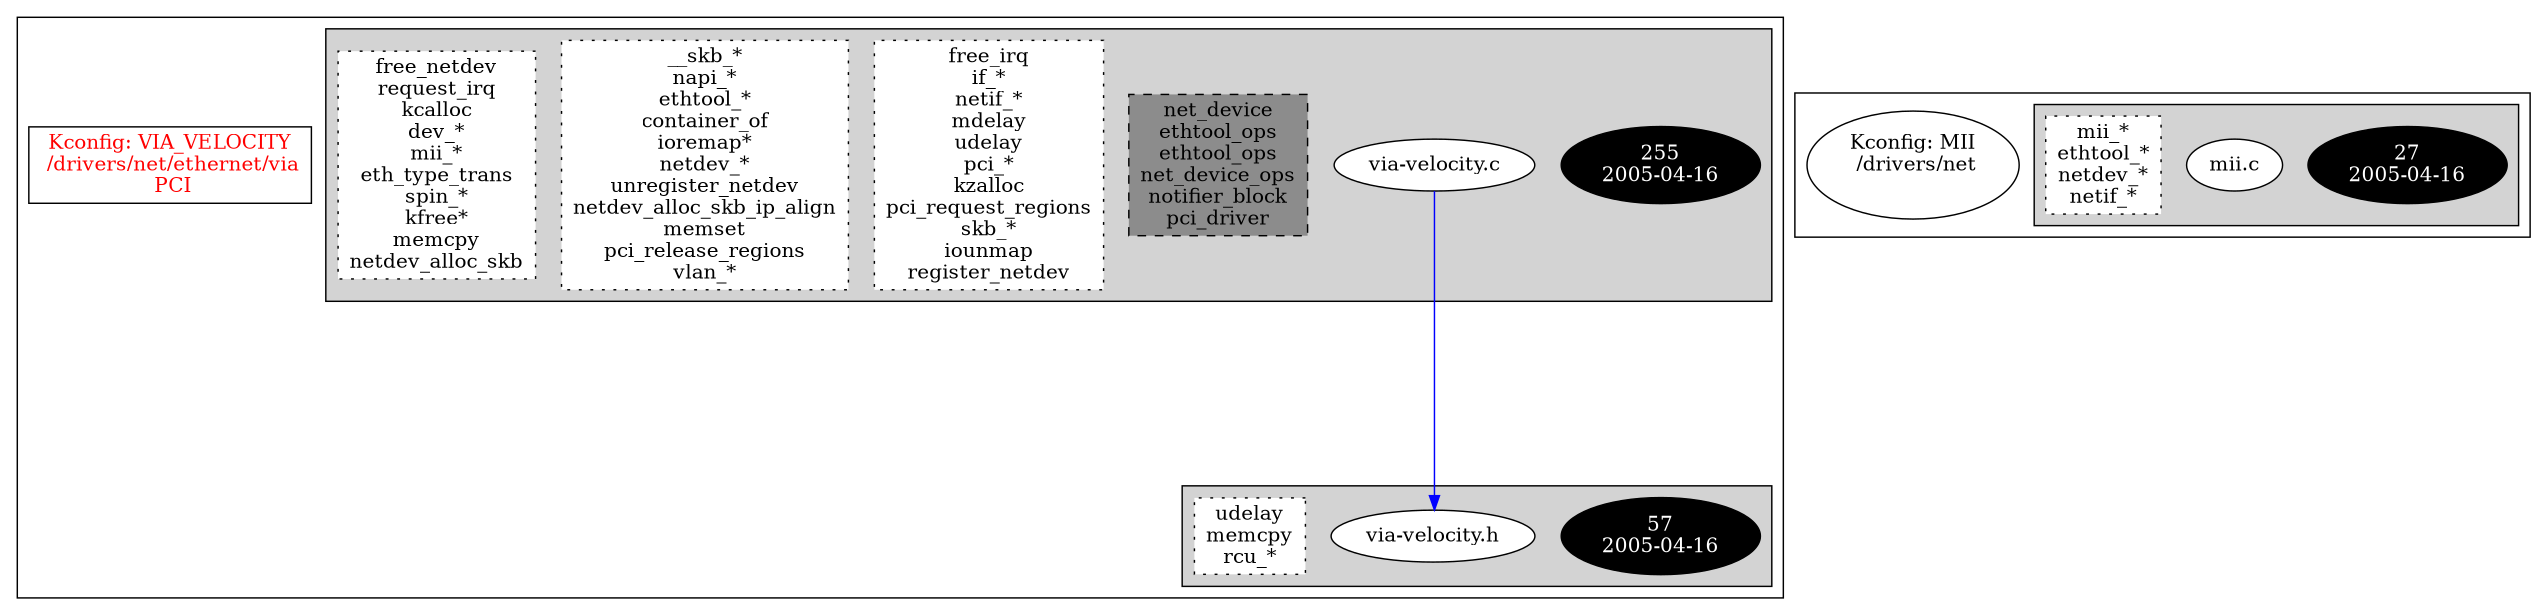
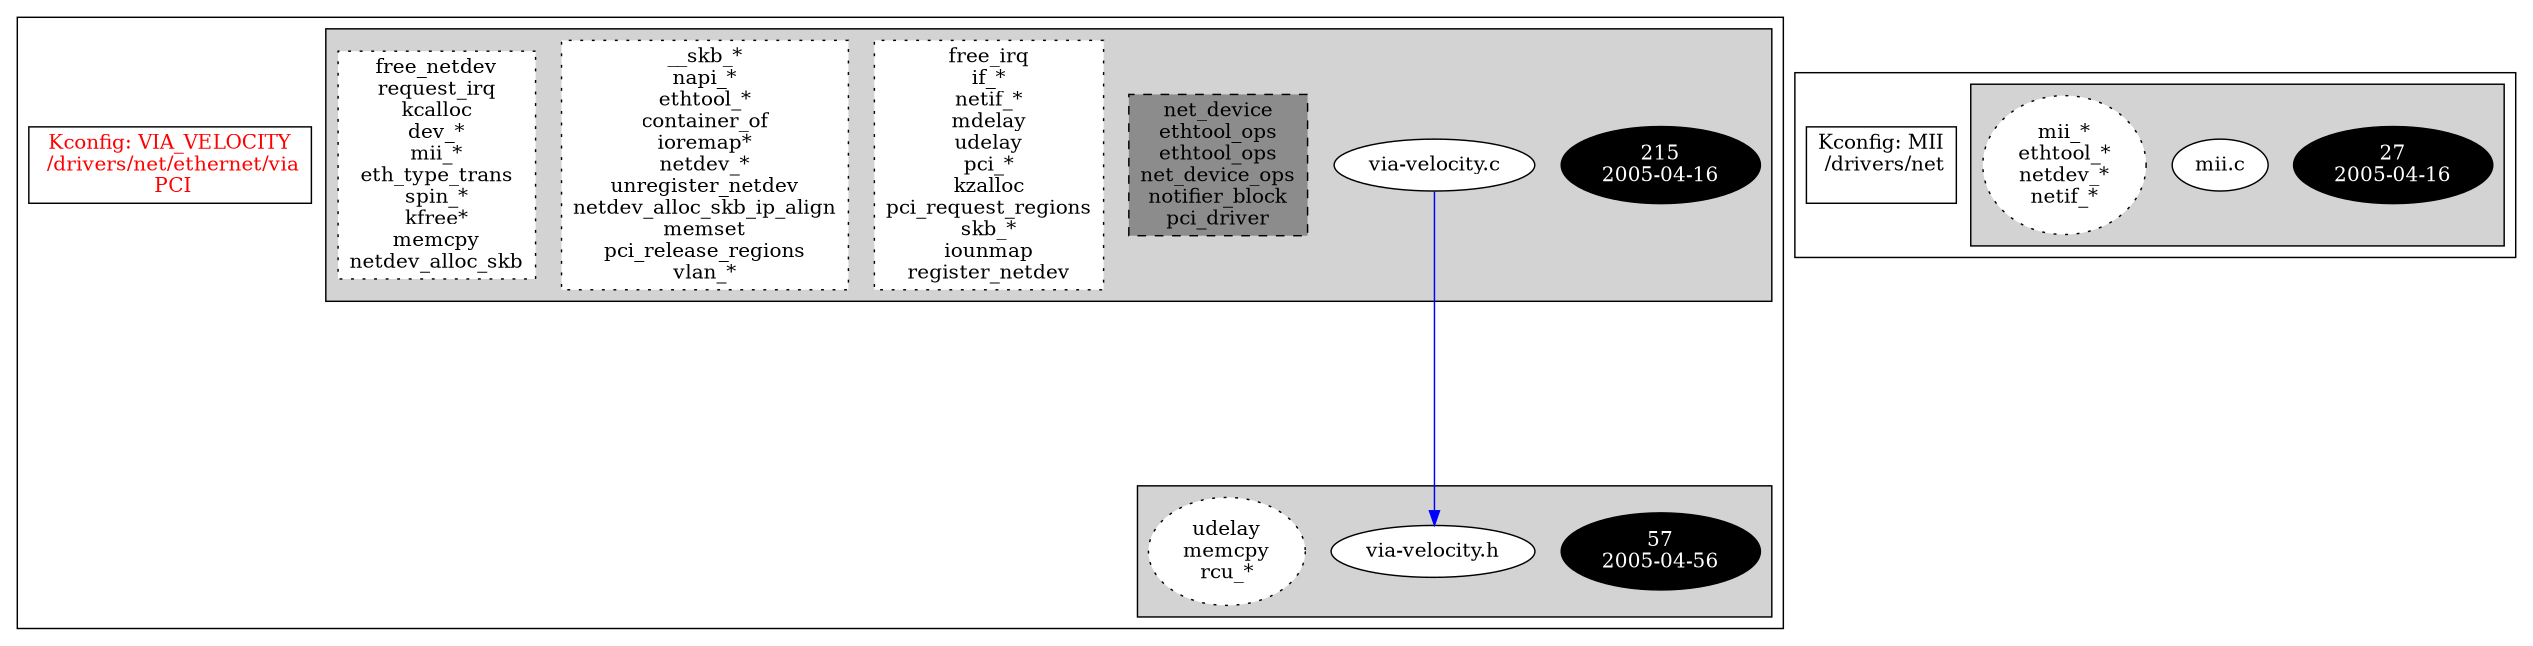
(1661, 165) -> (1661, 165)
(1913, 165) -> (1881, 165)
(2103, 165) -> (2064, 165)
(1250, 536) -> (1227, 551)
(1661, 536) -> (1661, 551)
